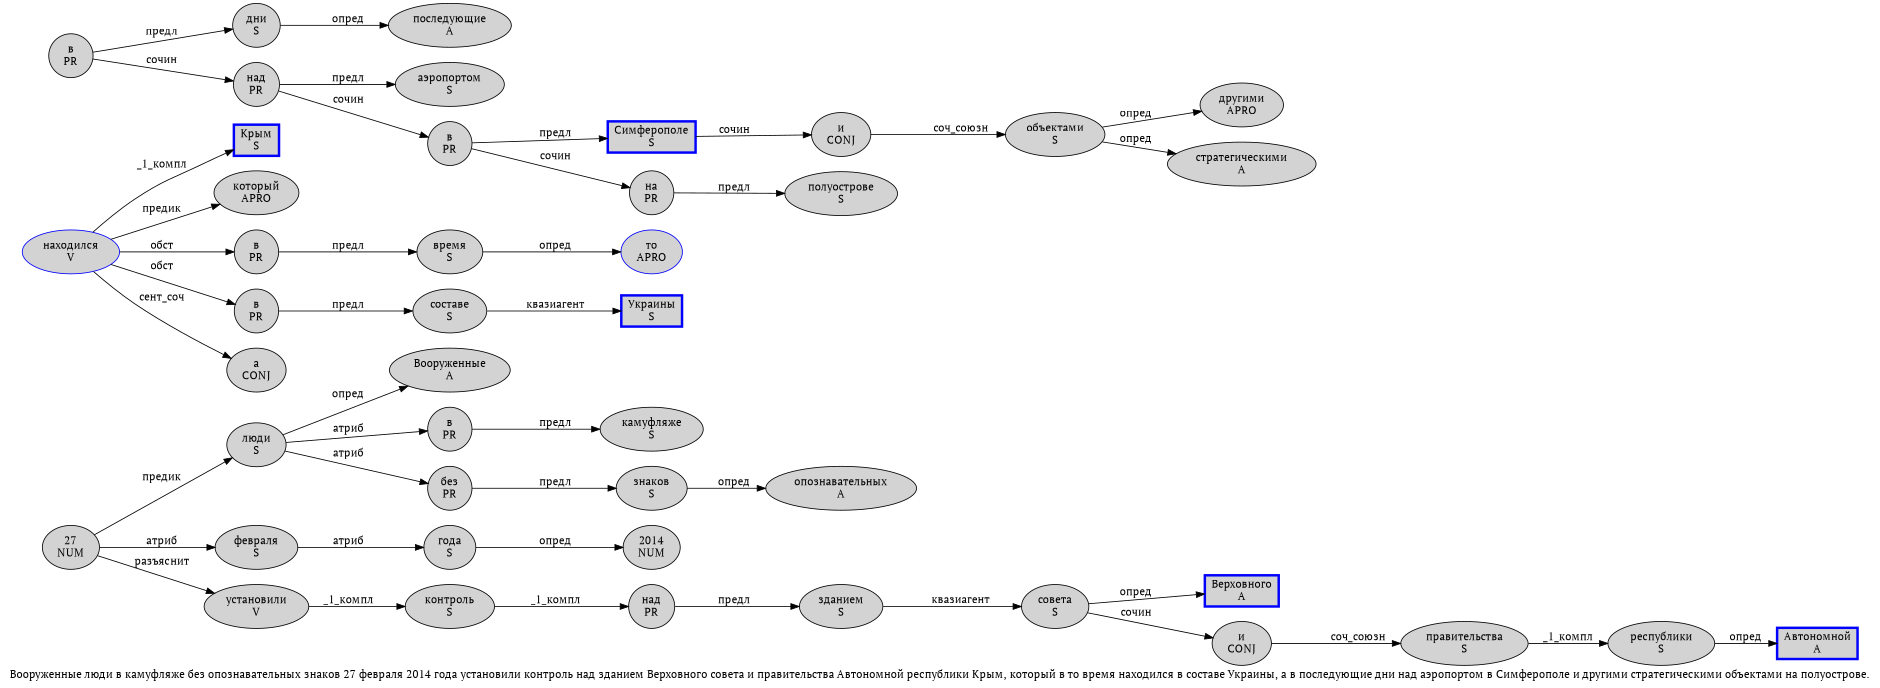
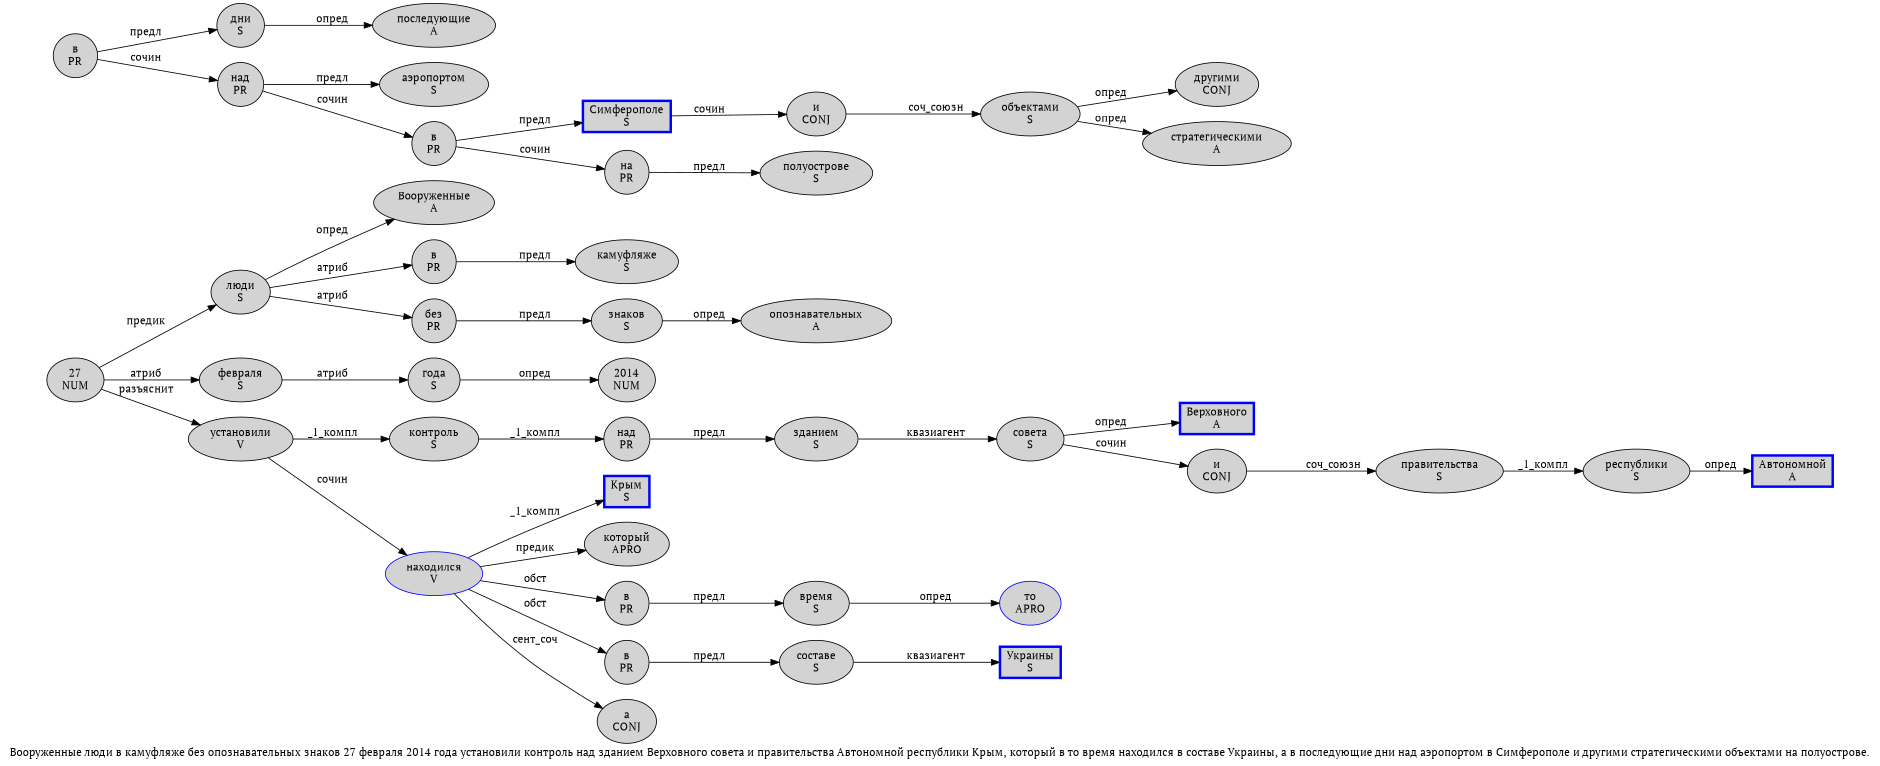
(1242, 105) -> (1217, 84)
none -> (334, 504)
